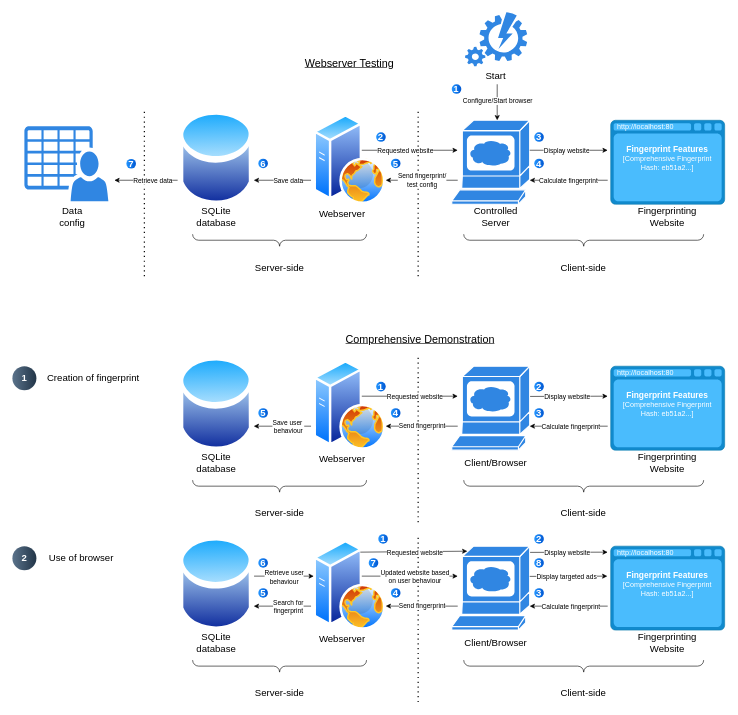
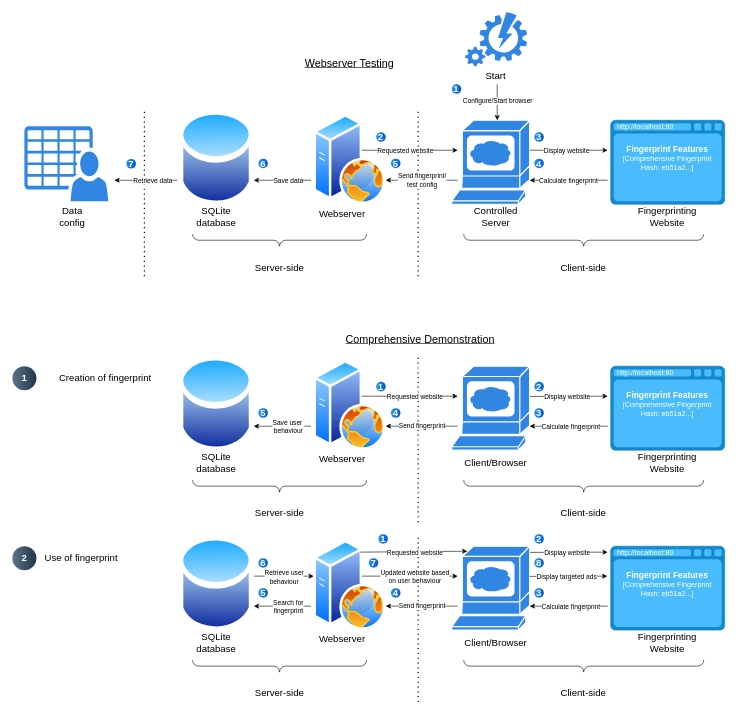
(93, 378) -> (105, 378)
(81, 558) -> (81, 558)
